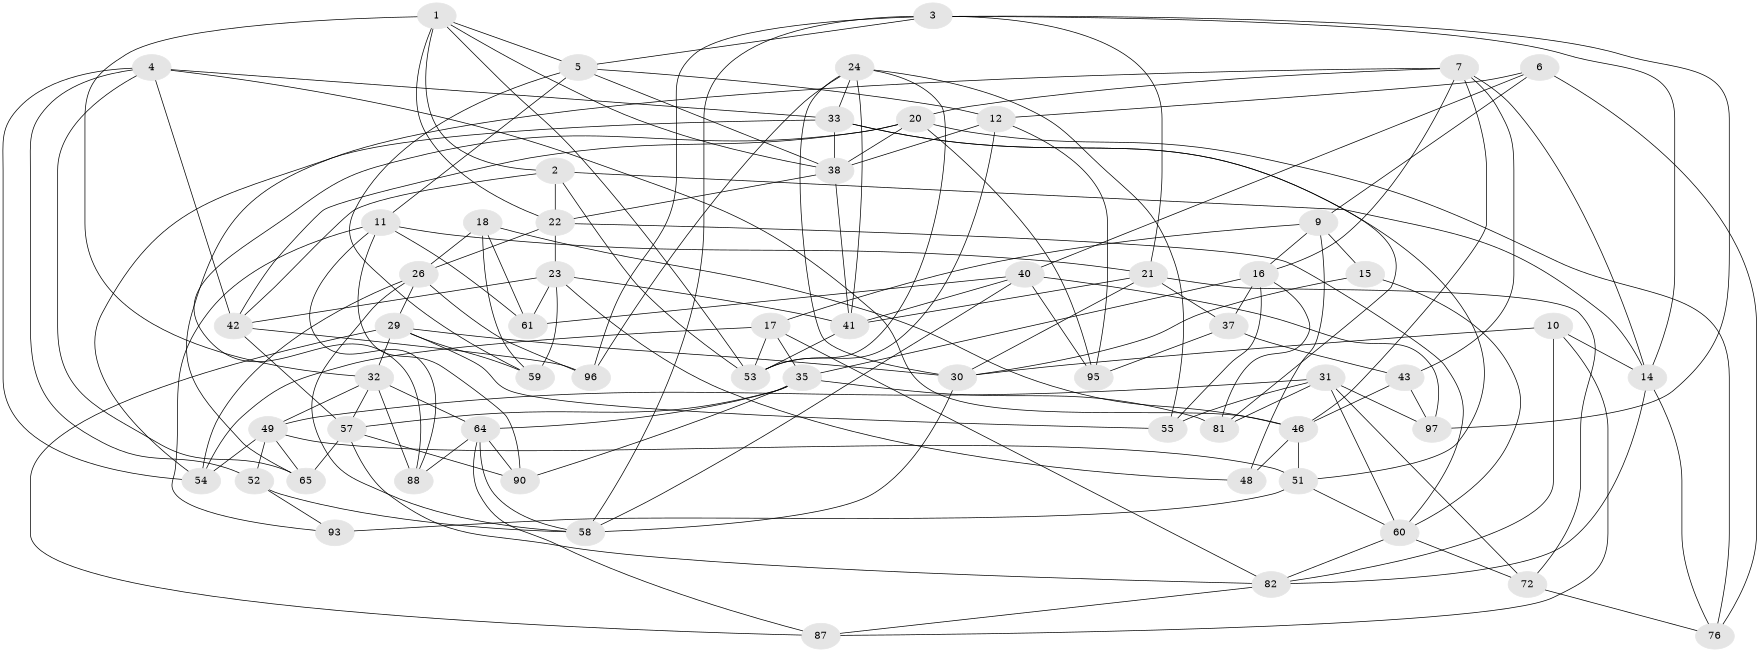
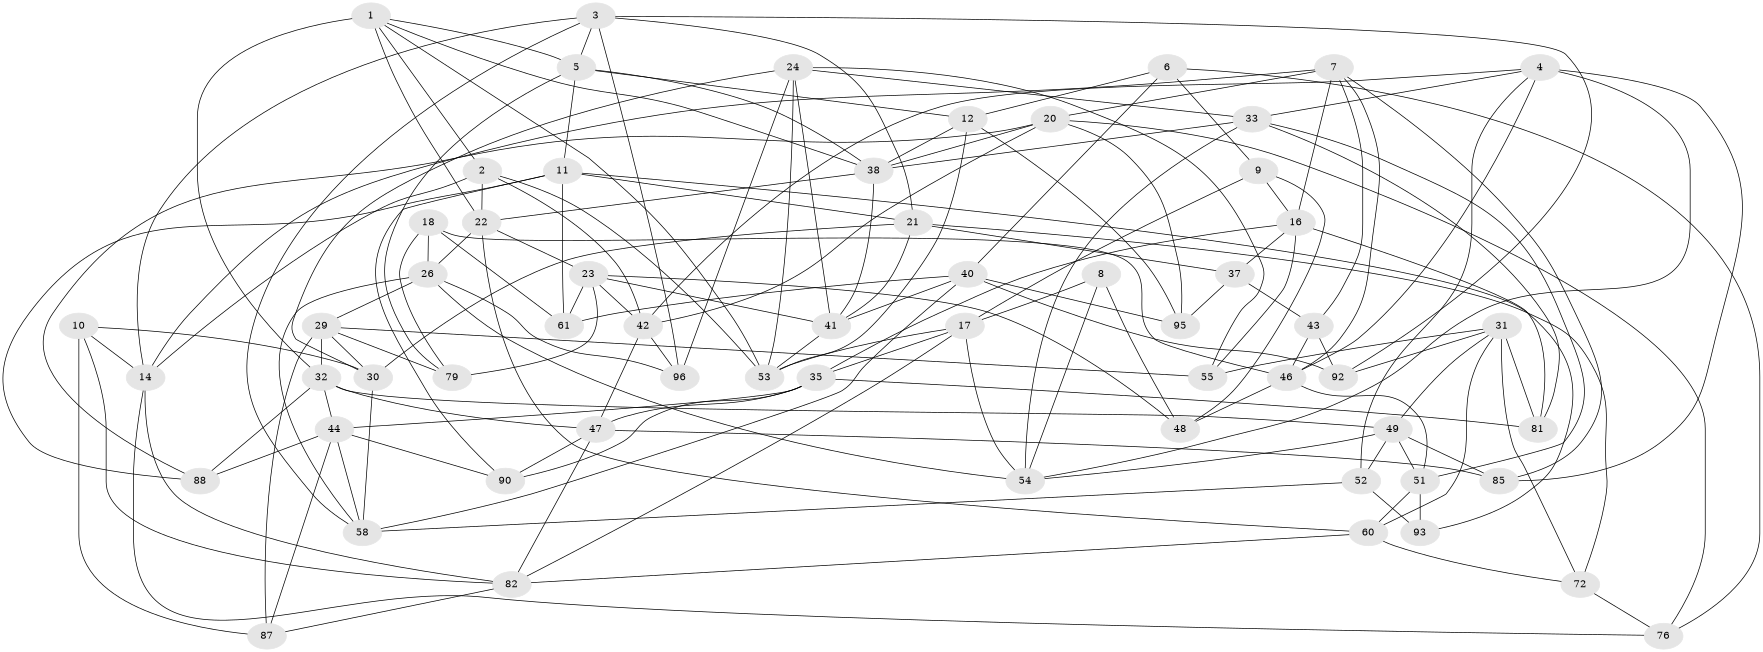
none -> (1101, 274)
(1365, 274) -> none
(535, 378) -> (452, 378)
(347, 429) -> (596, 429)
(481, 429) -> (334, 429)
(1432, 429) -> (1338, 378)
(306, 481) -> (1499, 481)
